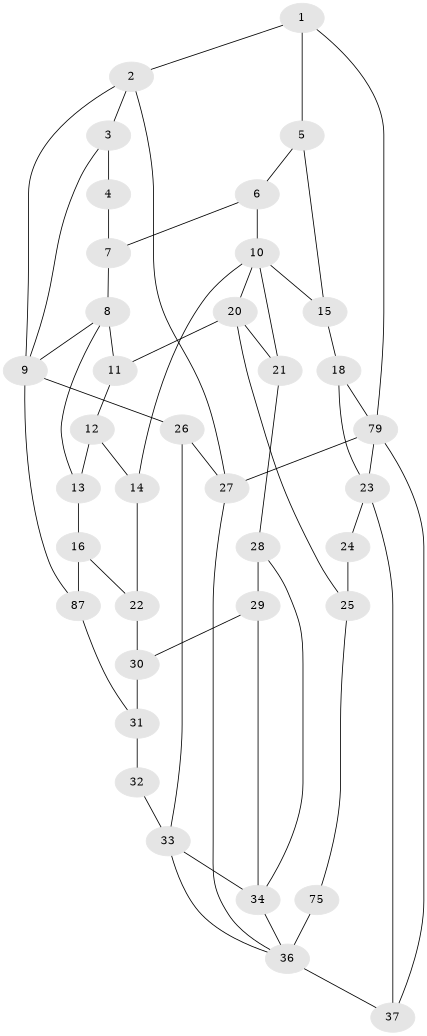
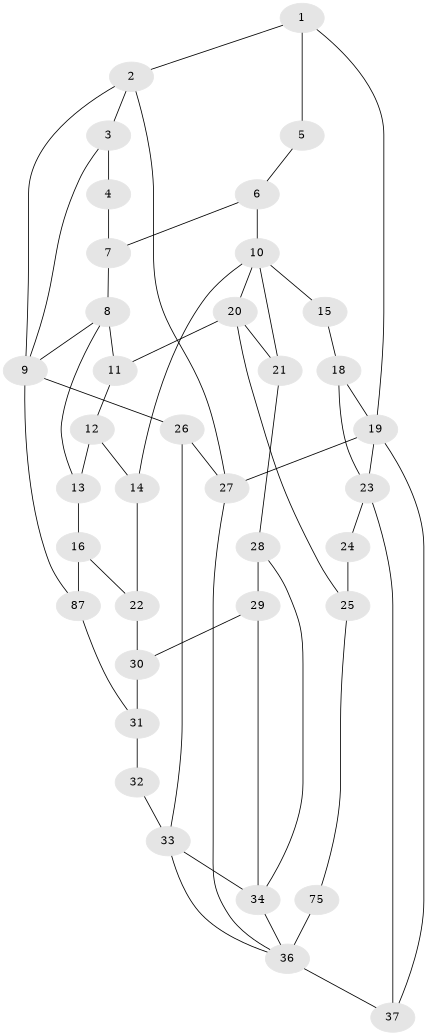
(314, 224) -> none
(376, 430) -> (376, 430)
